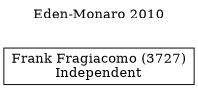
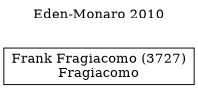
(99, 66) -> (99, 66)
